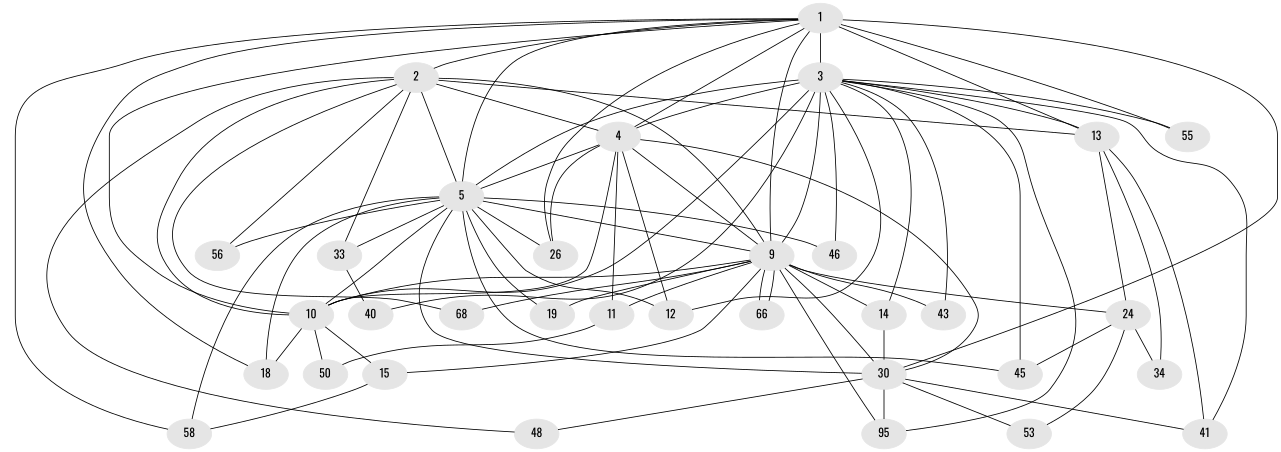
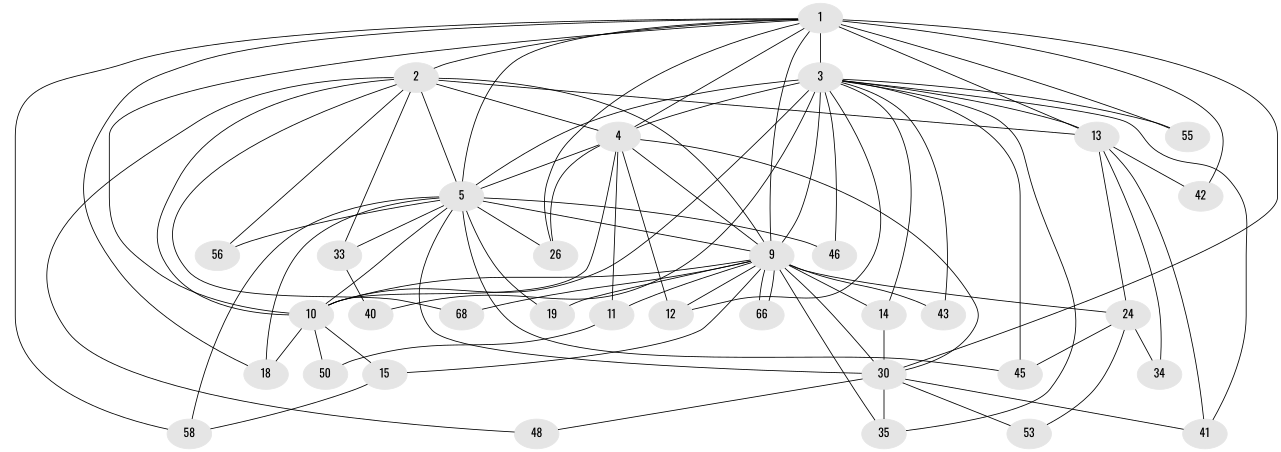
none -> (1201, 196)
(525, 270) -> (721, 285)
(884, 434) -> (884, 434)
